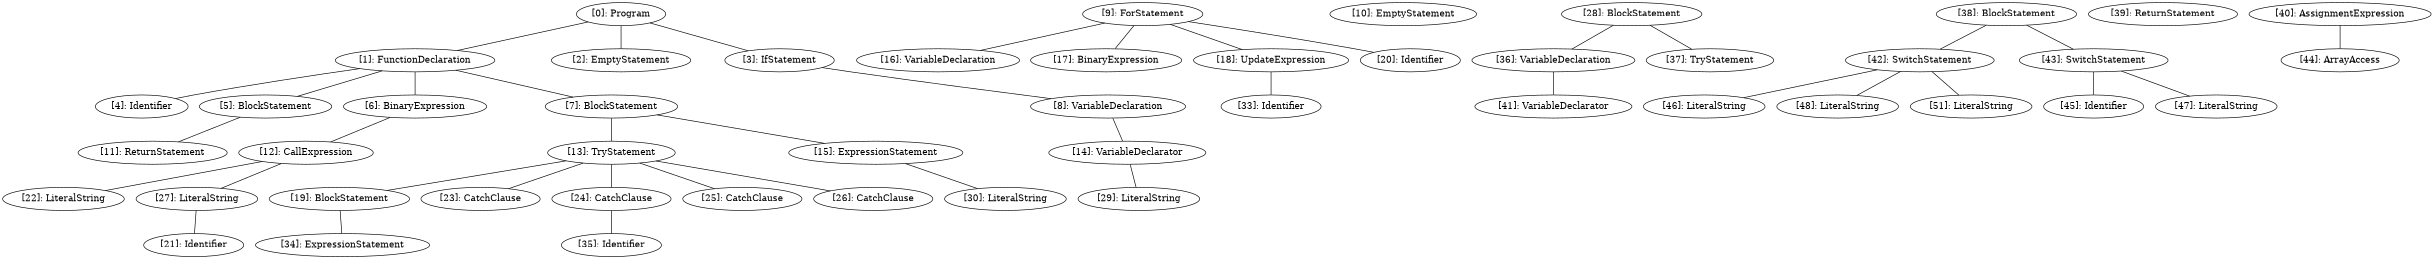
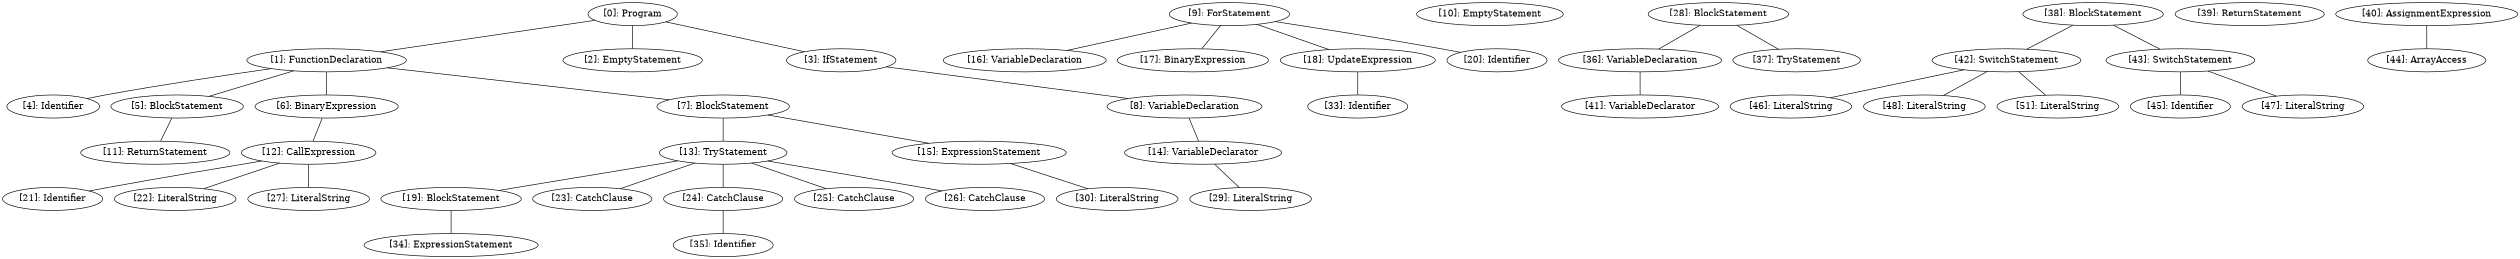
(195, 222) -> (175, 176)
